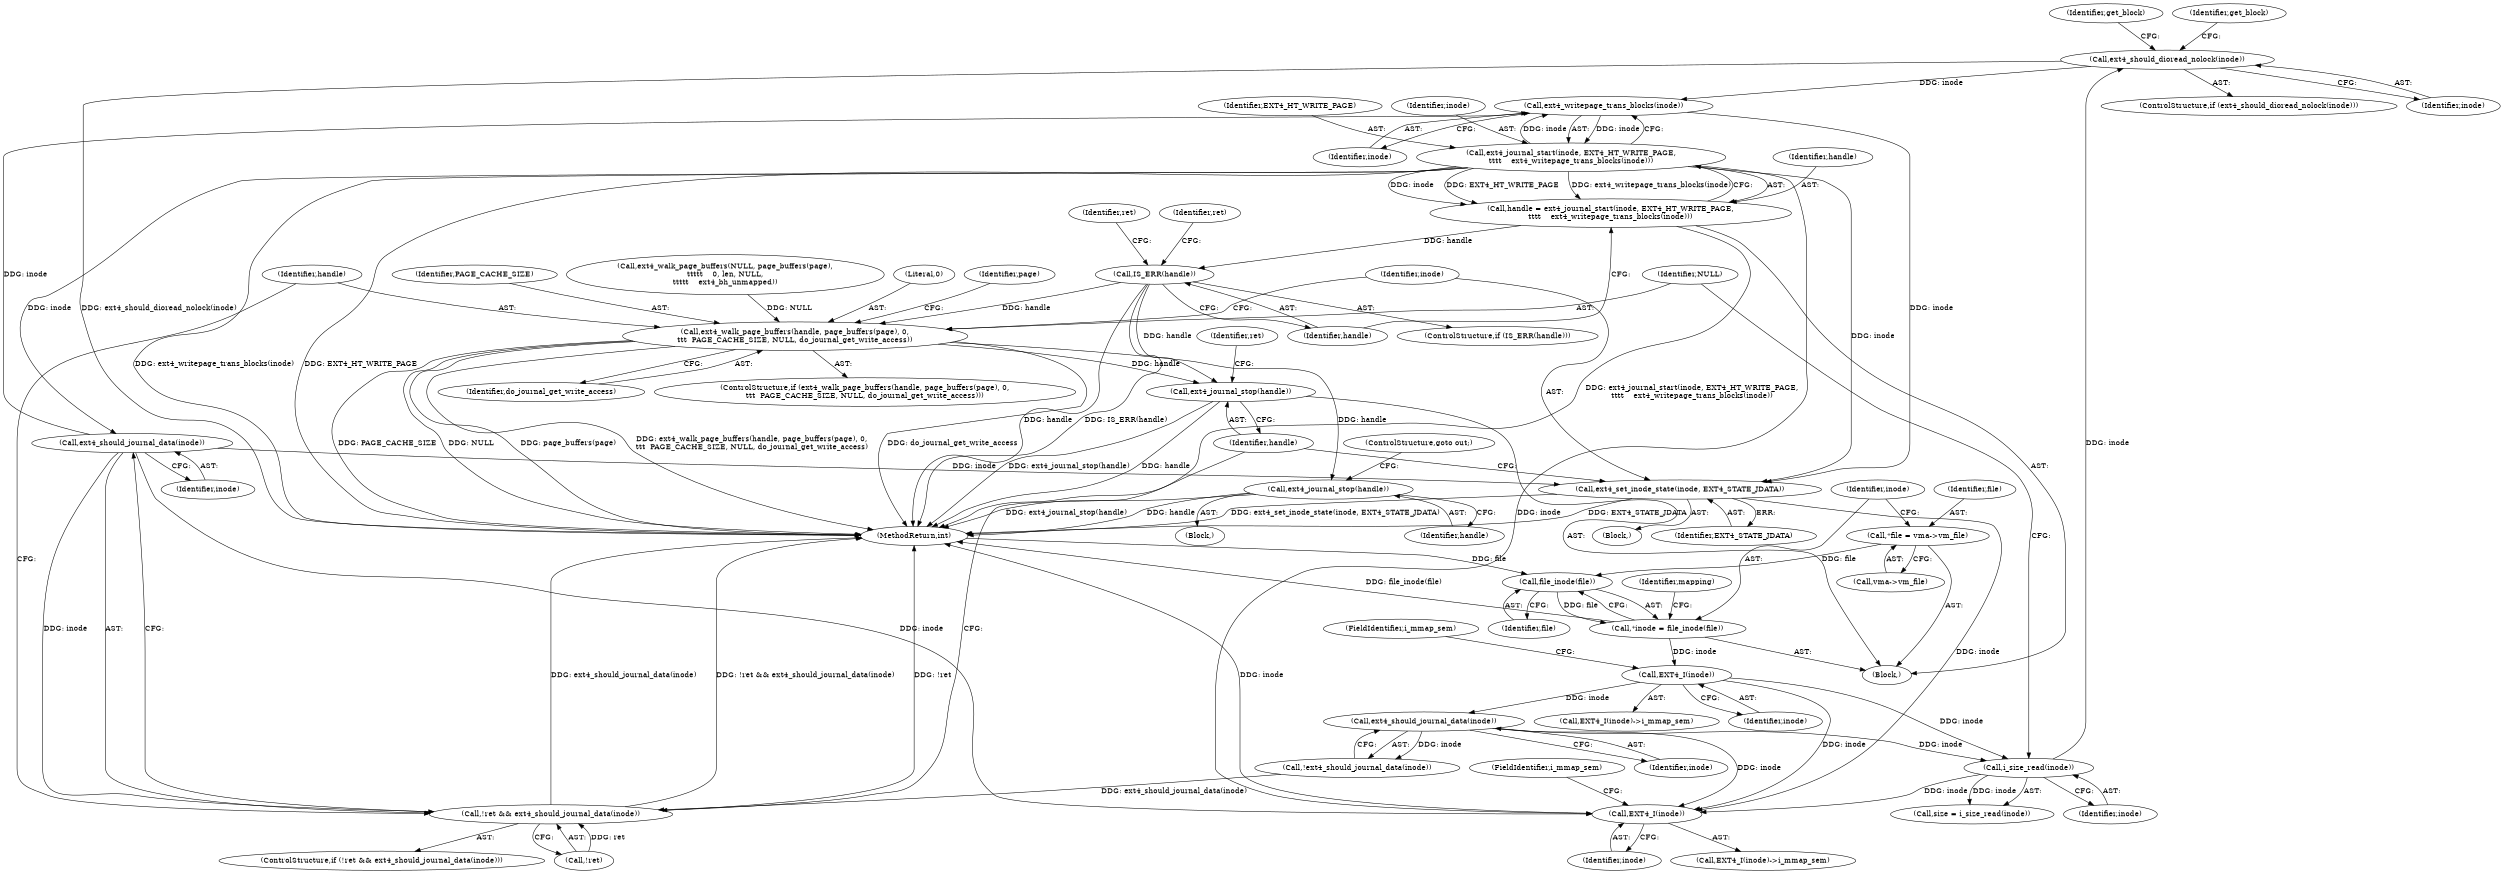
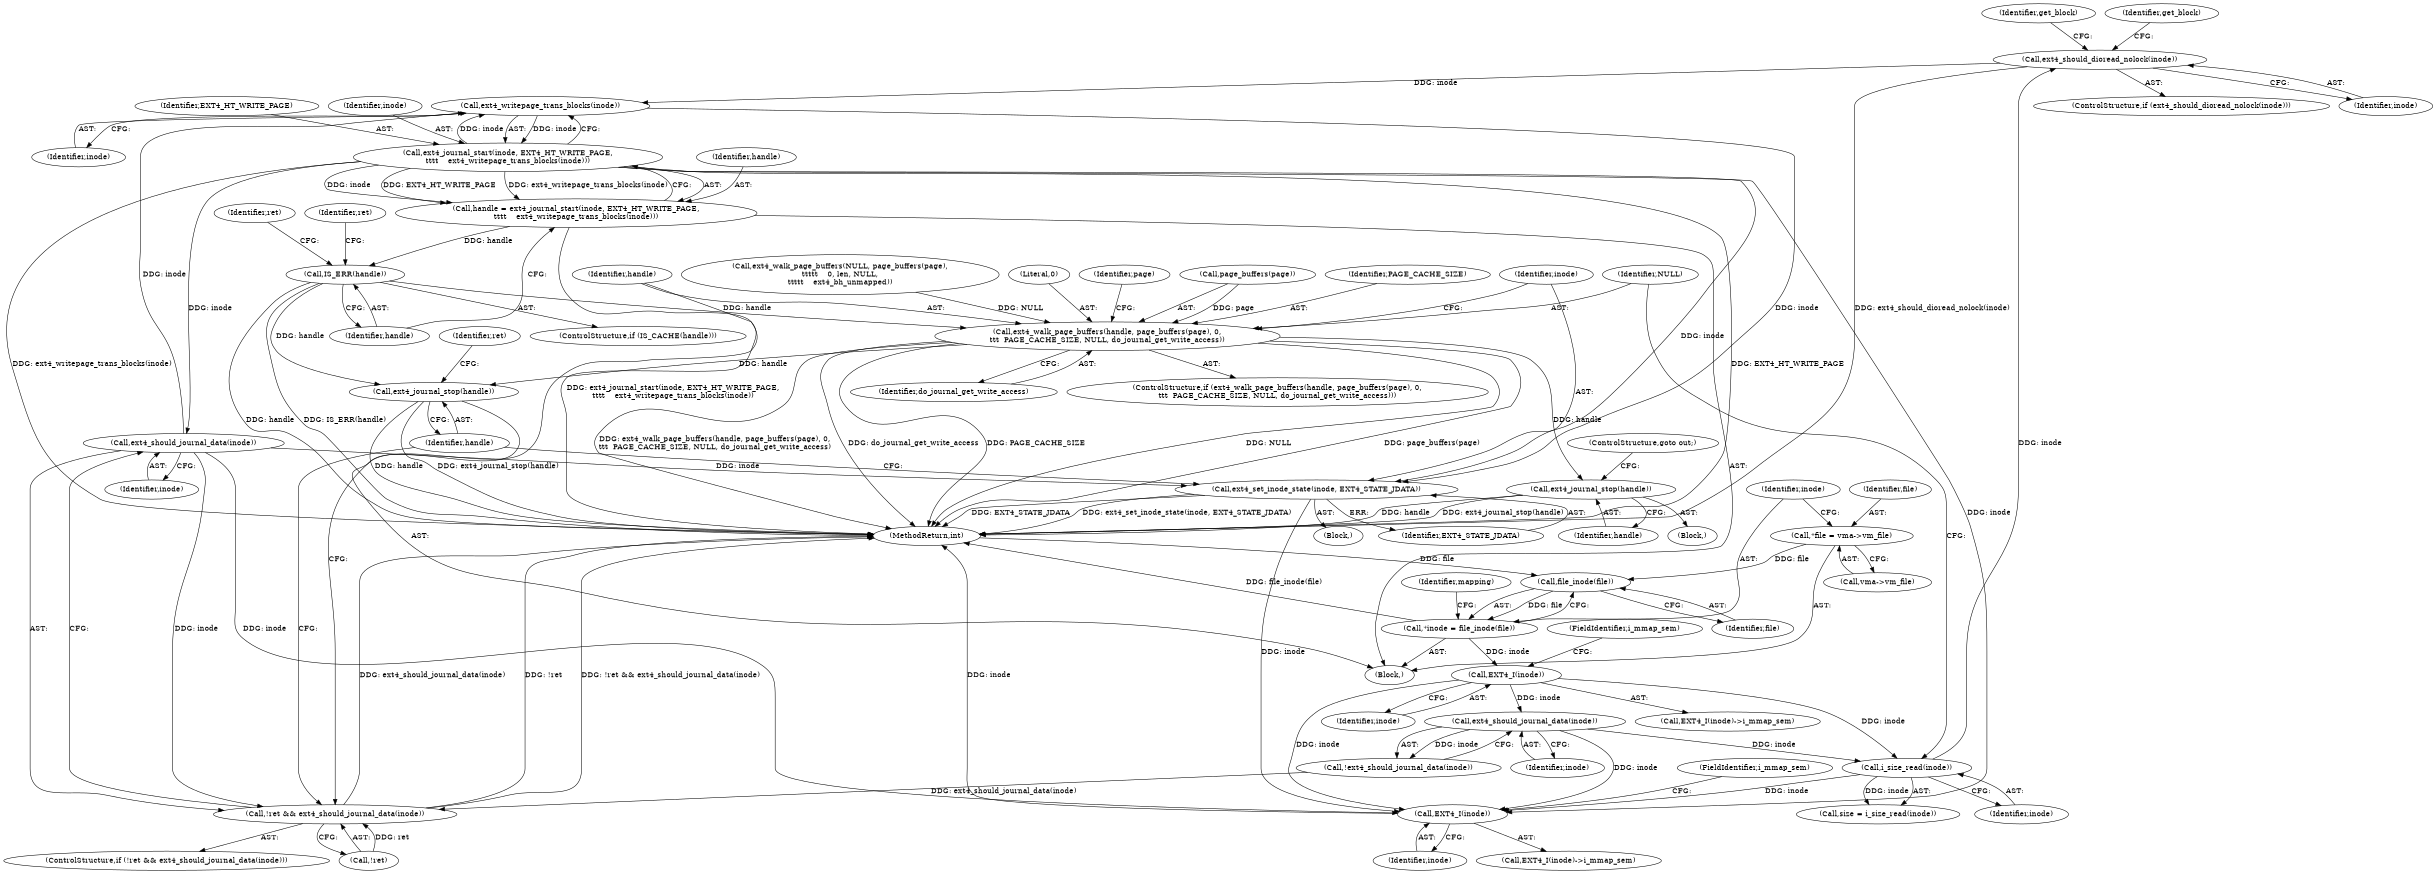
none -> (1248, 275)
(1498, 336) -> (638, 336)
